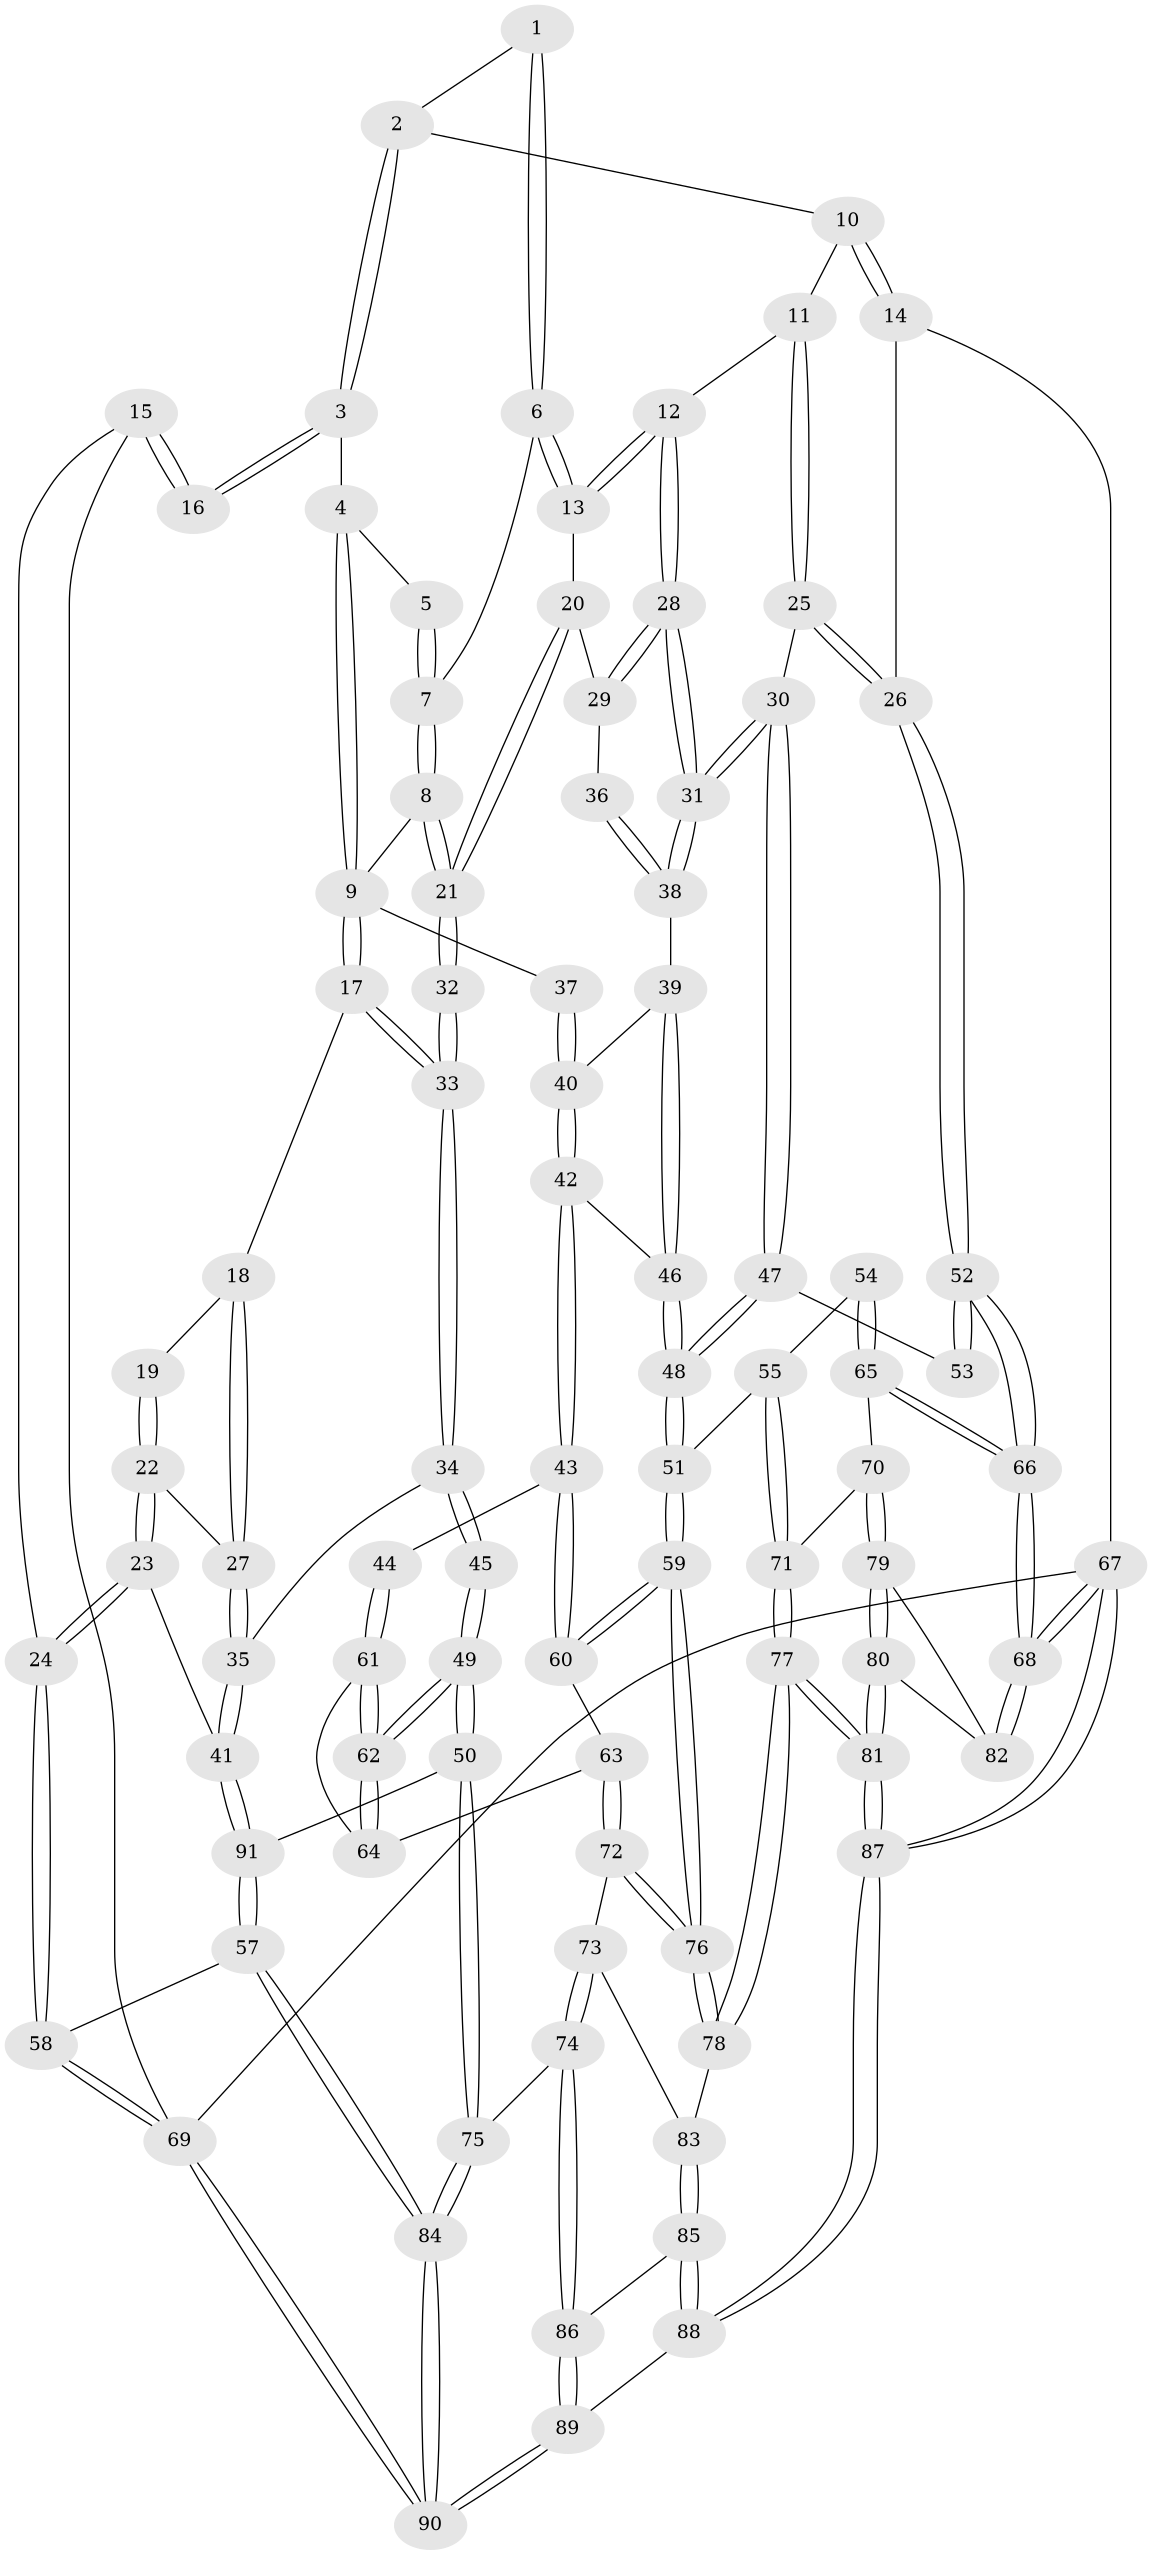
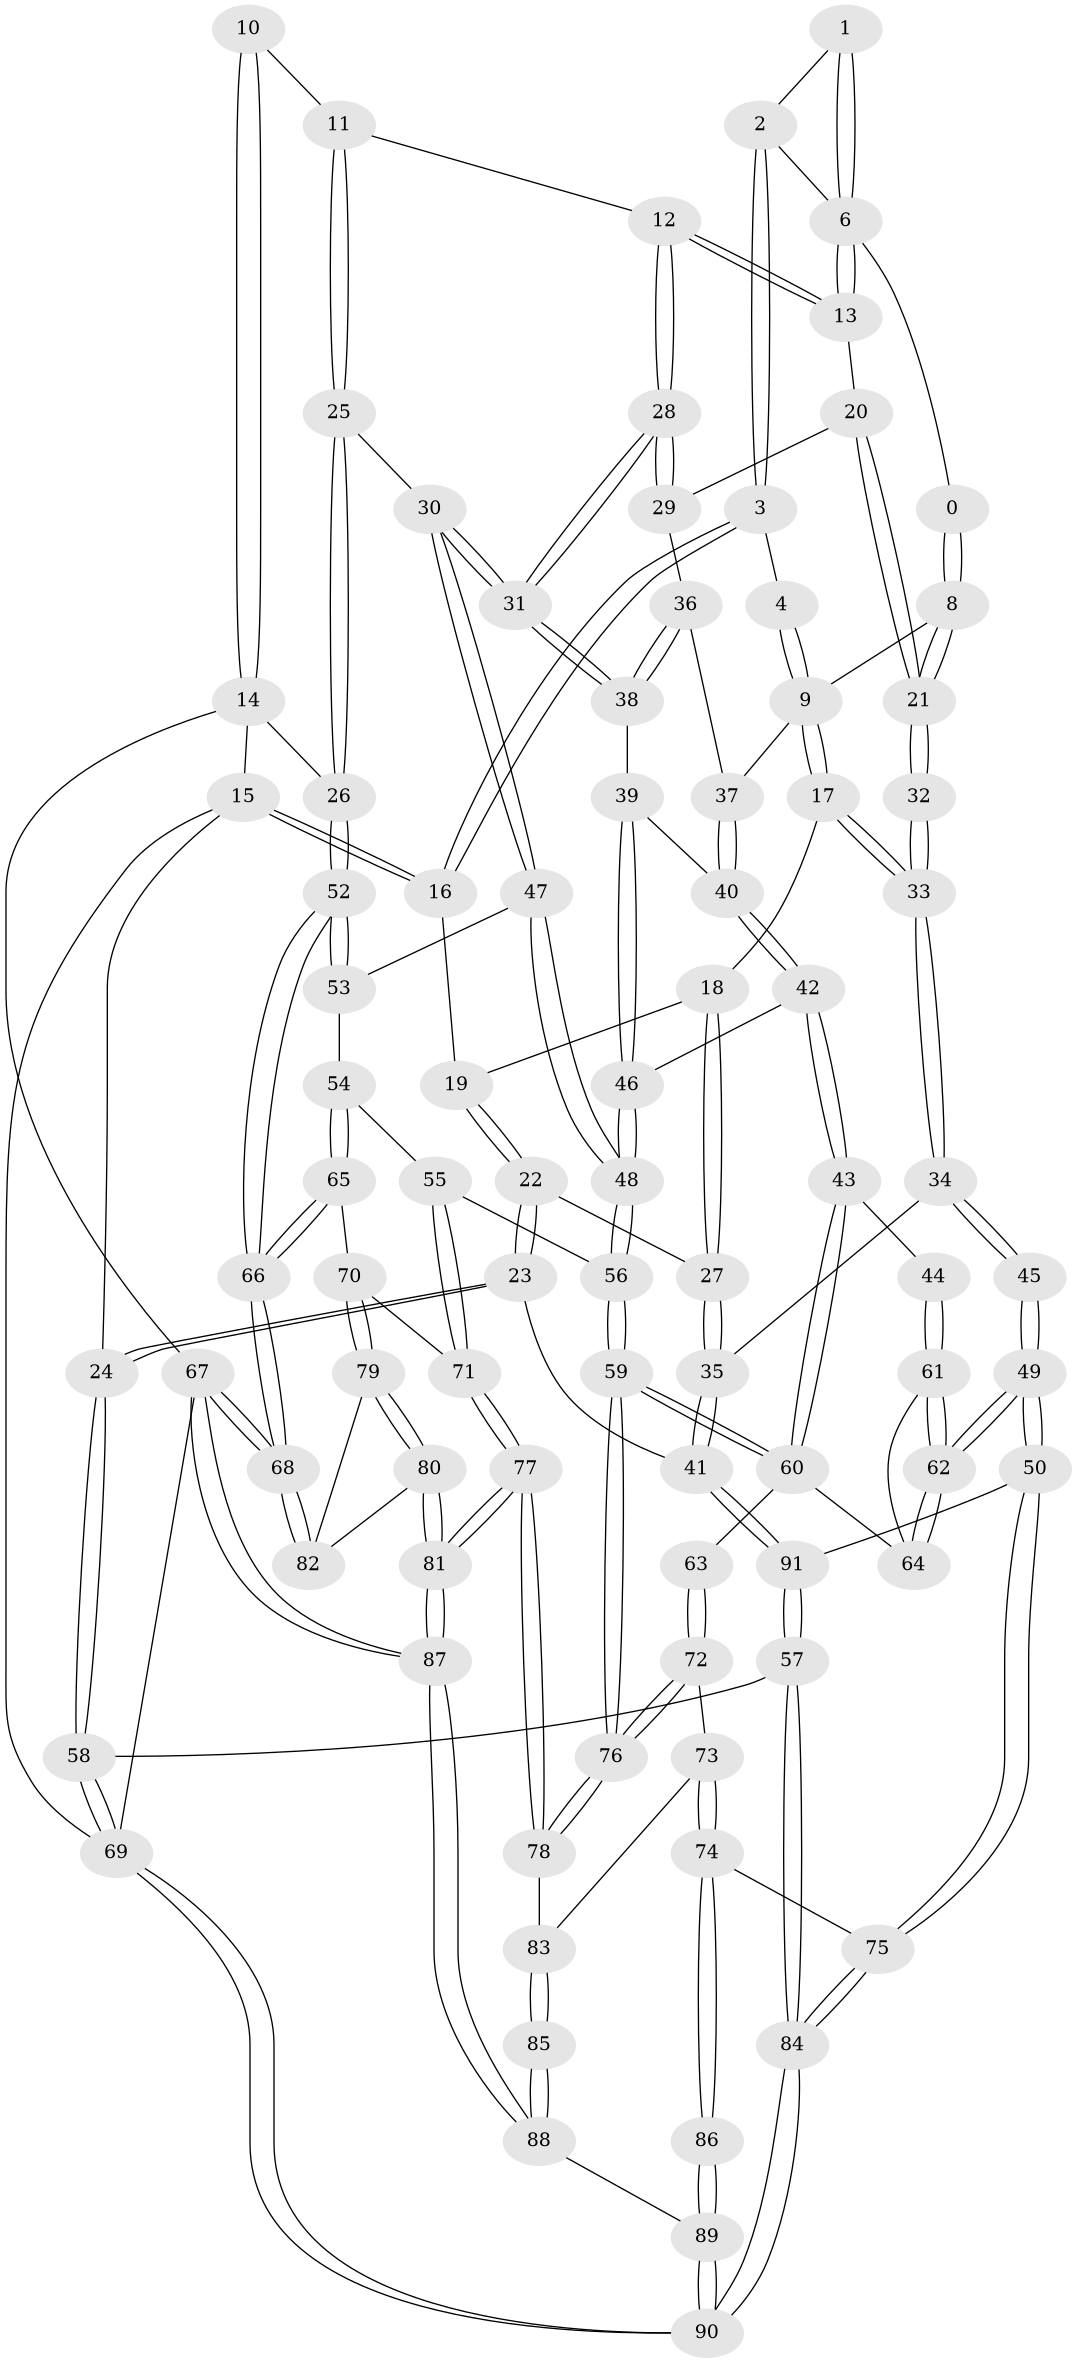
(622, 173) -> (803, 173)
(427, 605) -> none
(427, 701) -> (953, 509)
none -> (707, 701)
none -> (246, 749)
none -> (449, 989)
none -> (339, 1037)
(675, 1469) -> (617, 1277)
(509, 1798) -> (853, 1517)
(629, 2285) -> none
